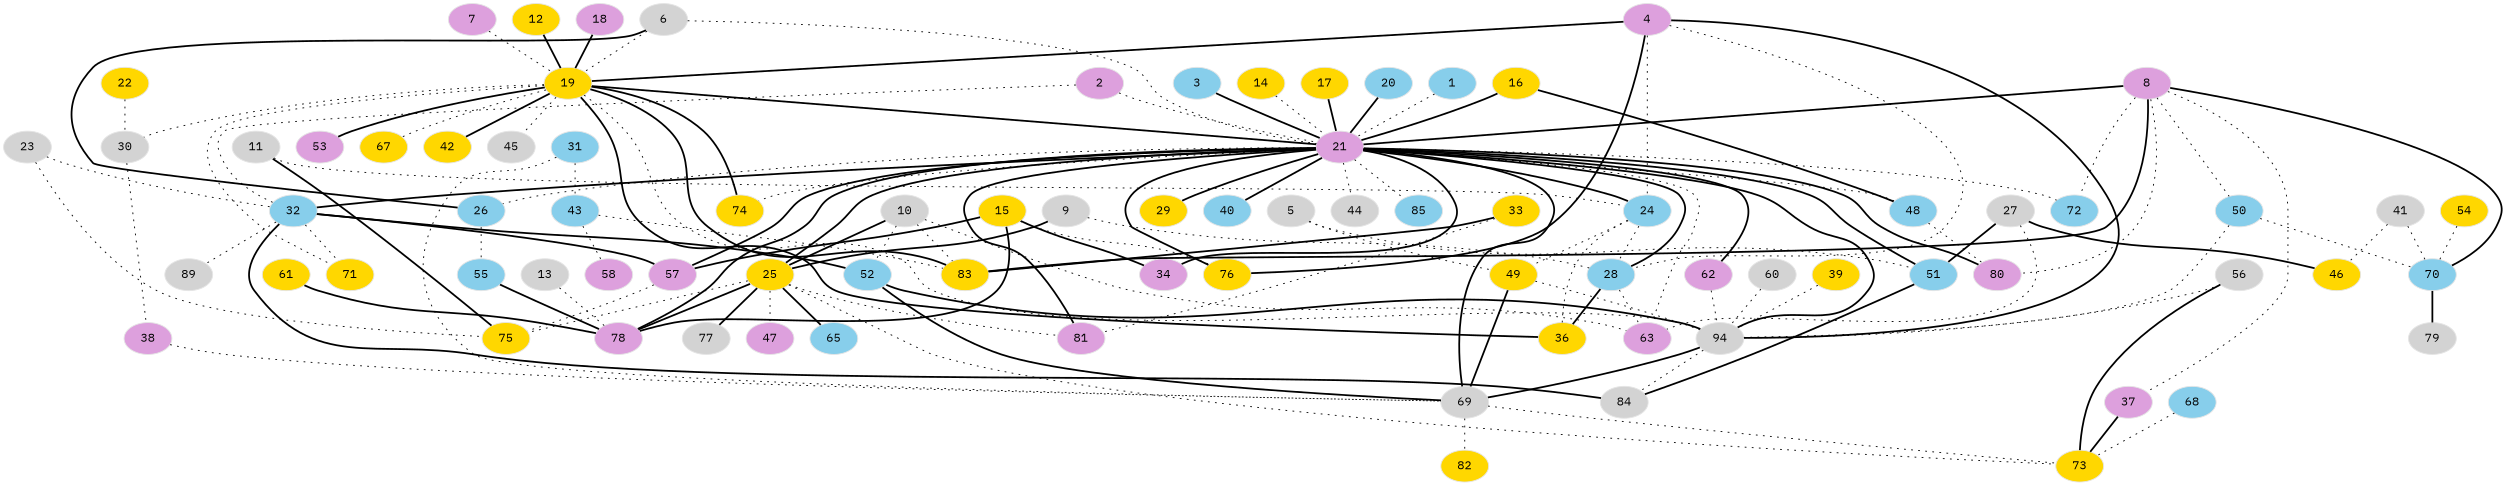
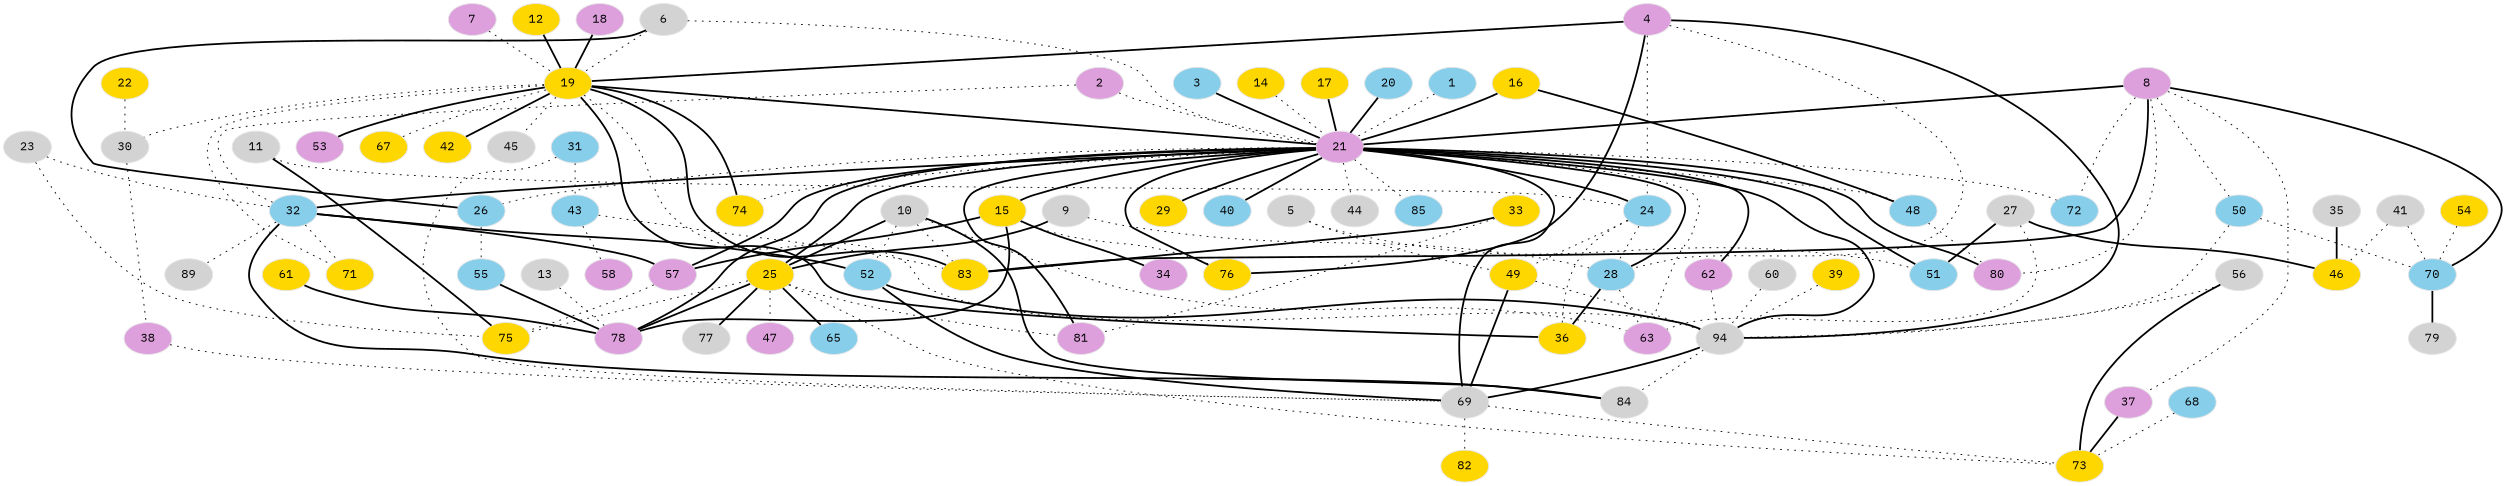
none -> (2337, 211)
(1456, 216) -> (1166, 166)
(1774, 345) -> (1153, 372)
